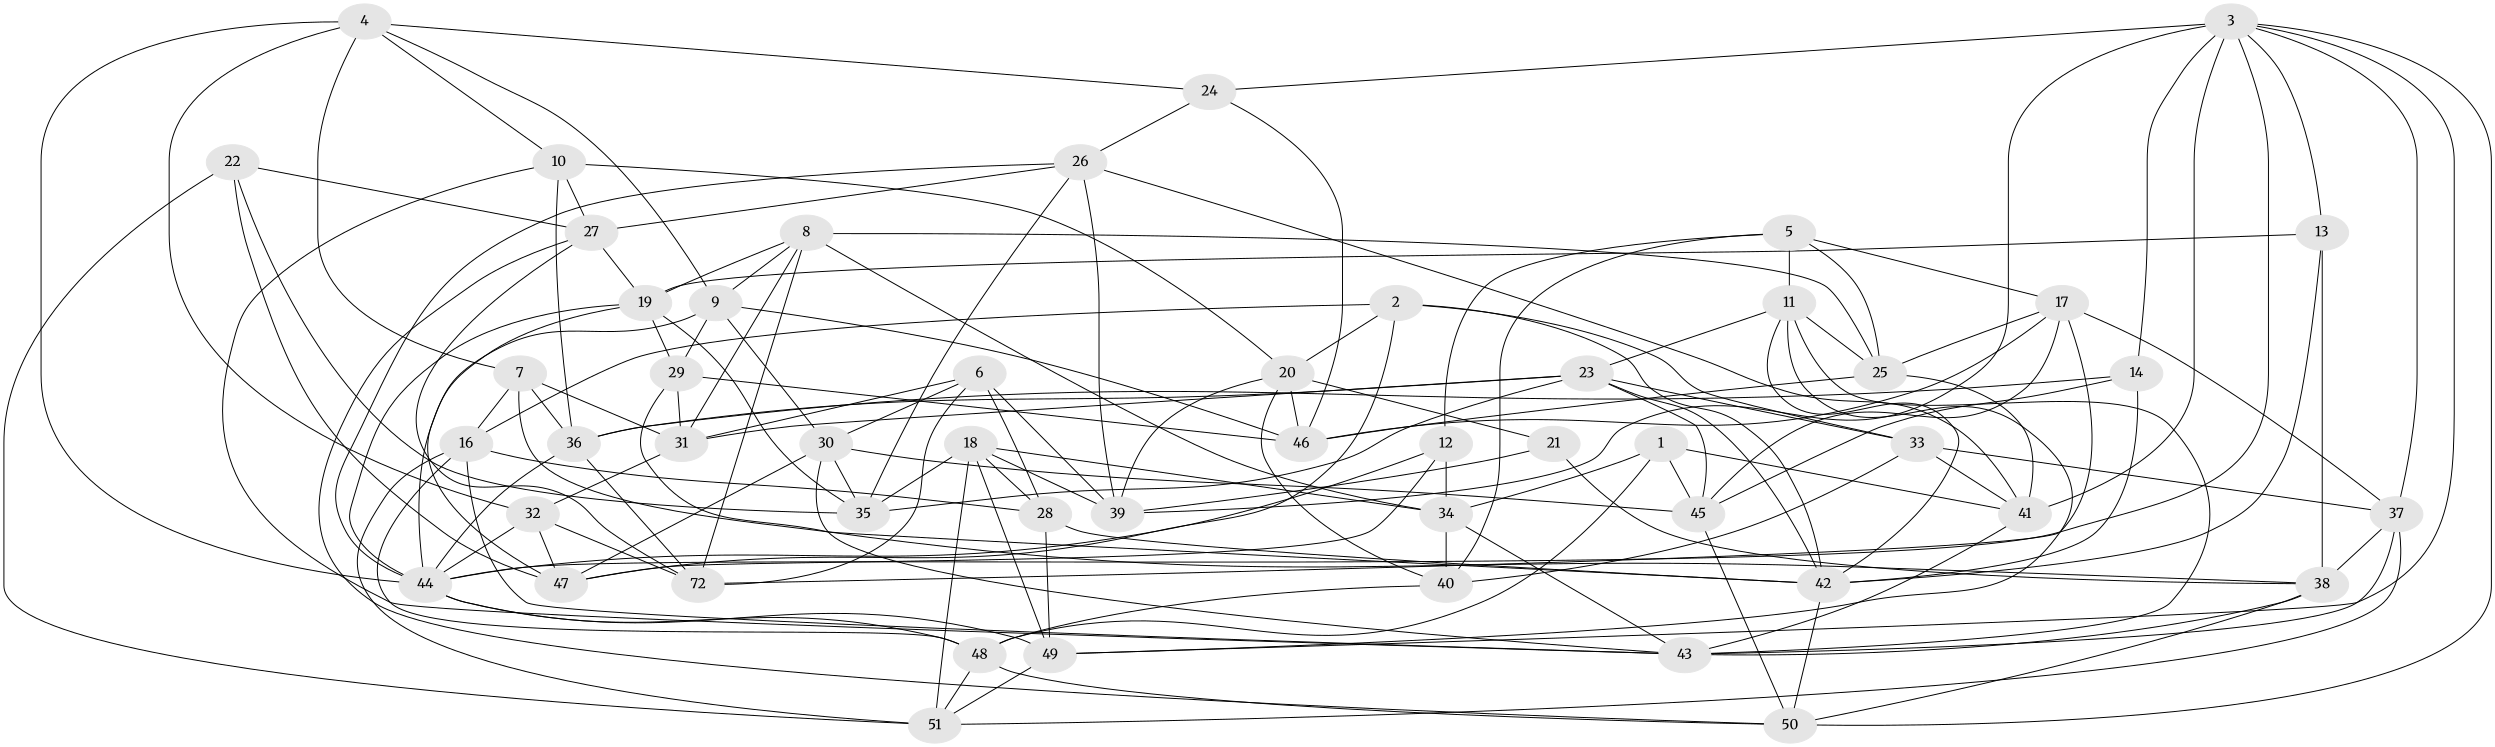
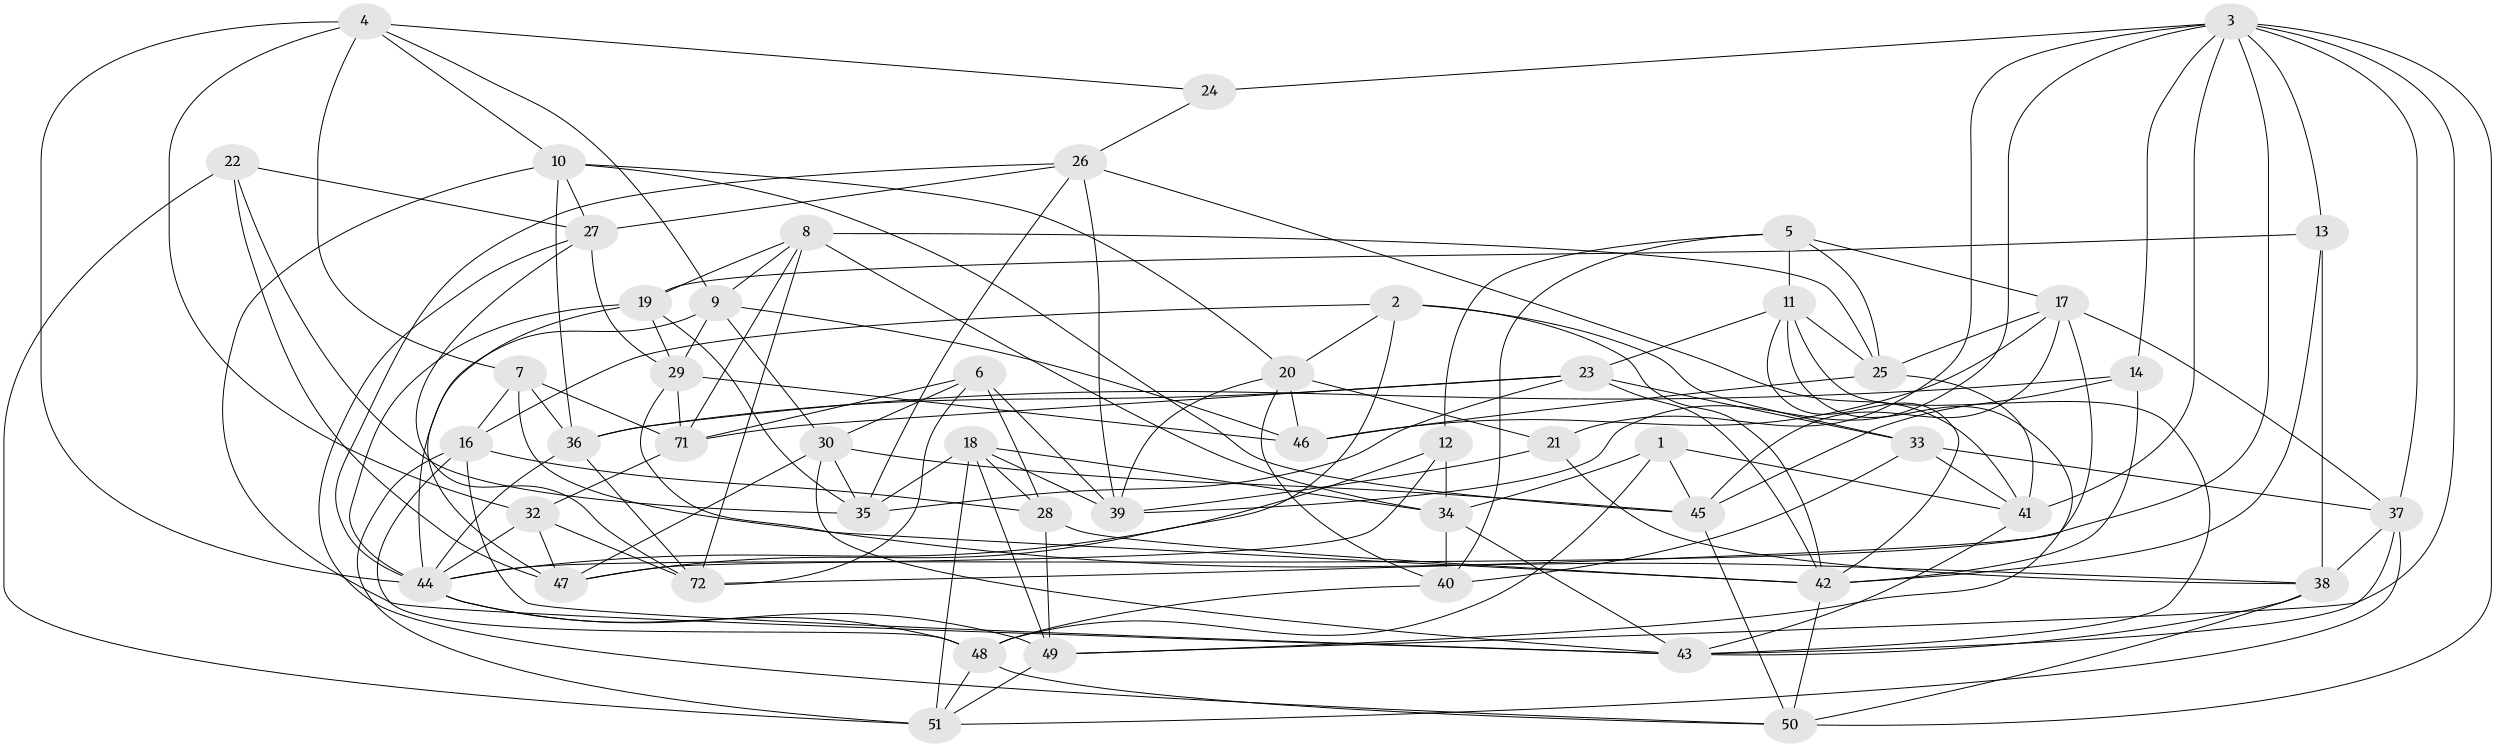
(1342, 233) -> none
(618, 268) -> (607, 316)
none -> (1971, 307)
(1682, 418) -> (1121, 368)
(682, 444) -> (682, 444)
